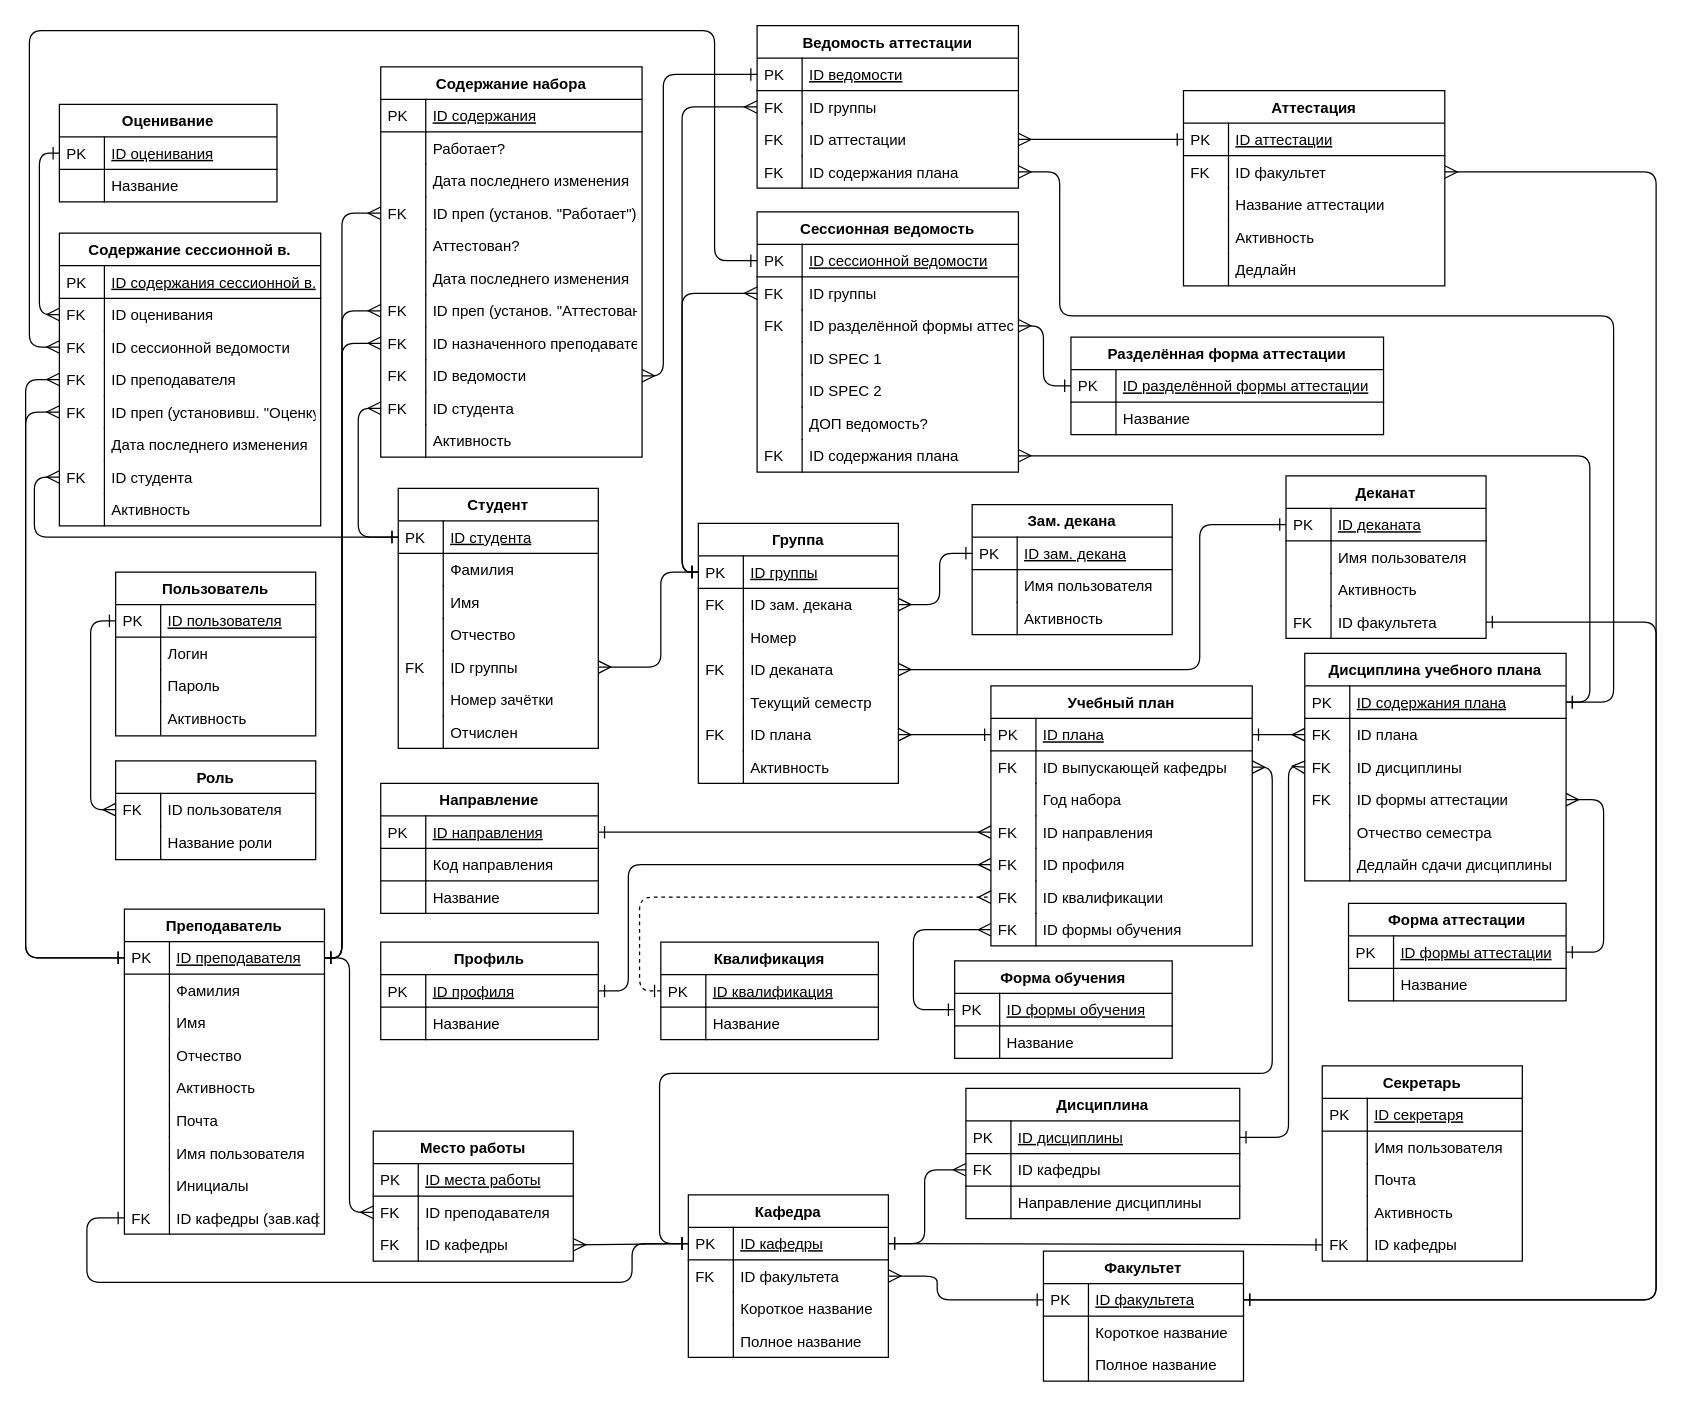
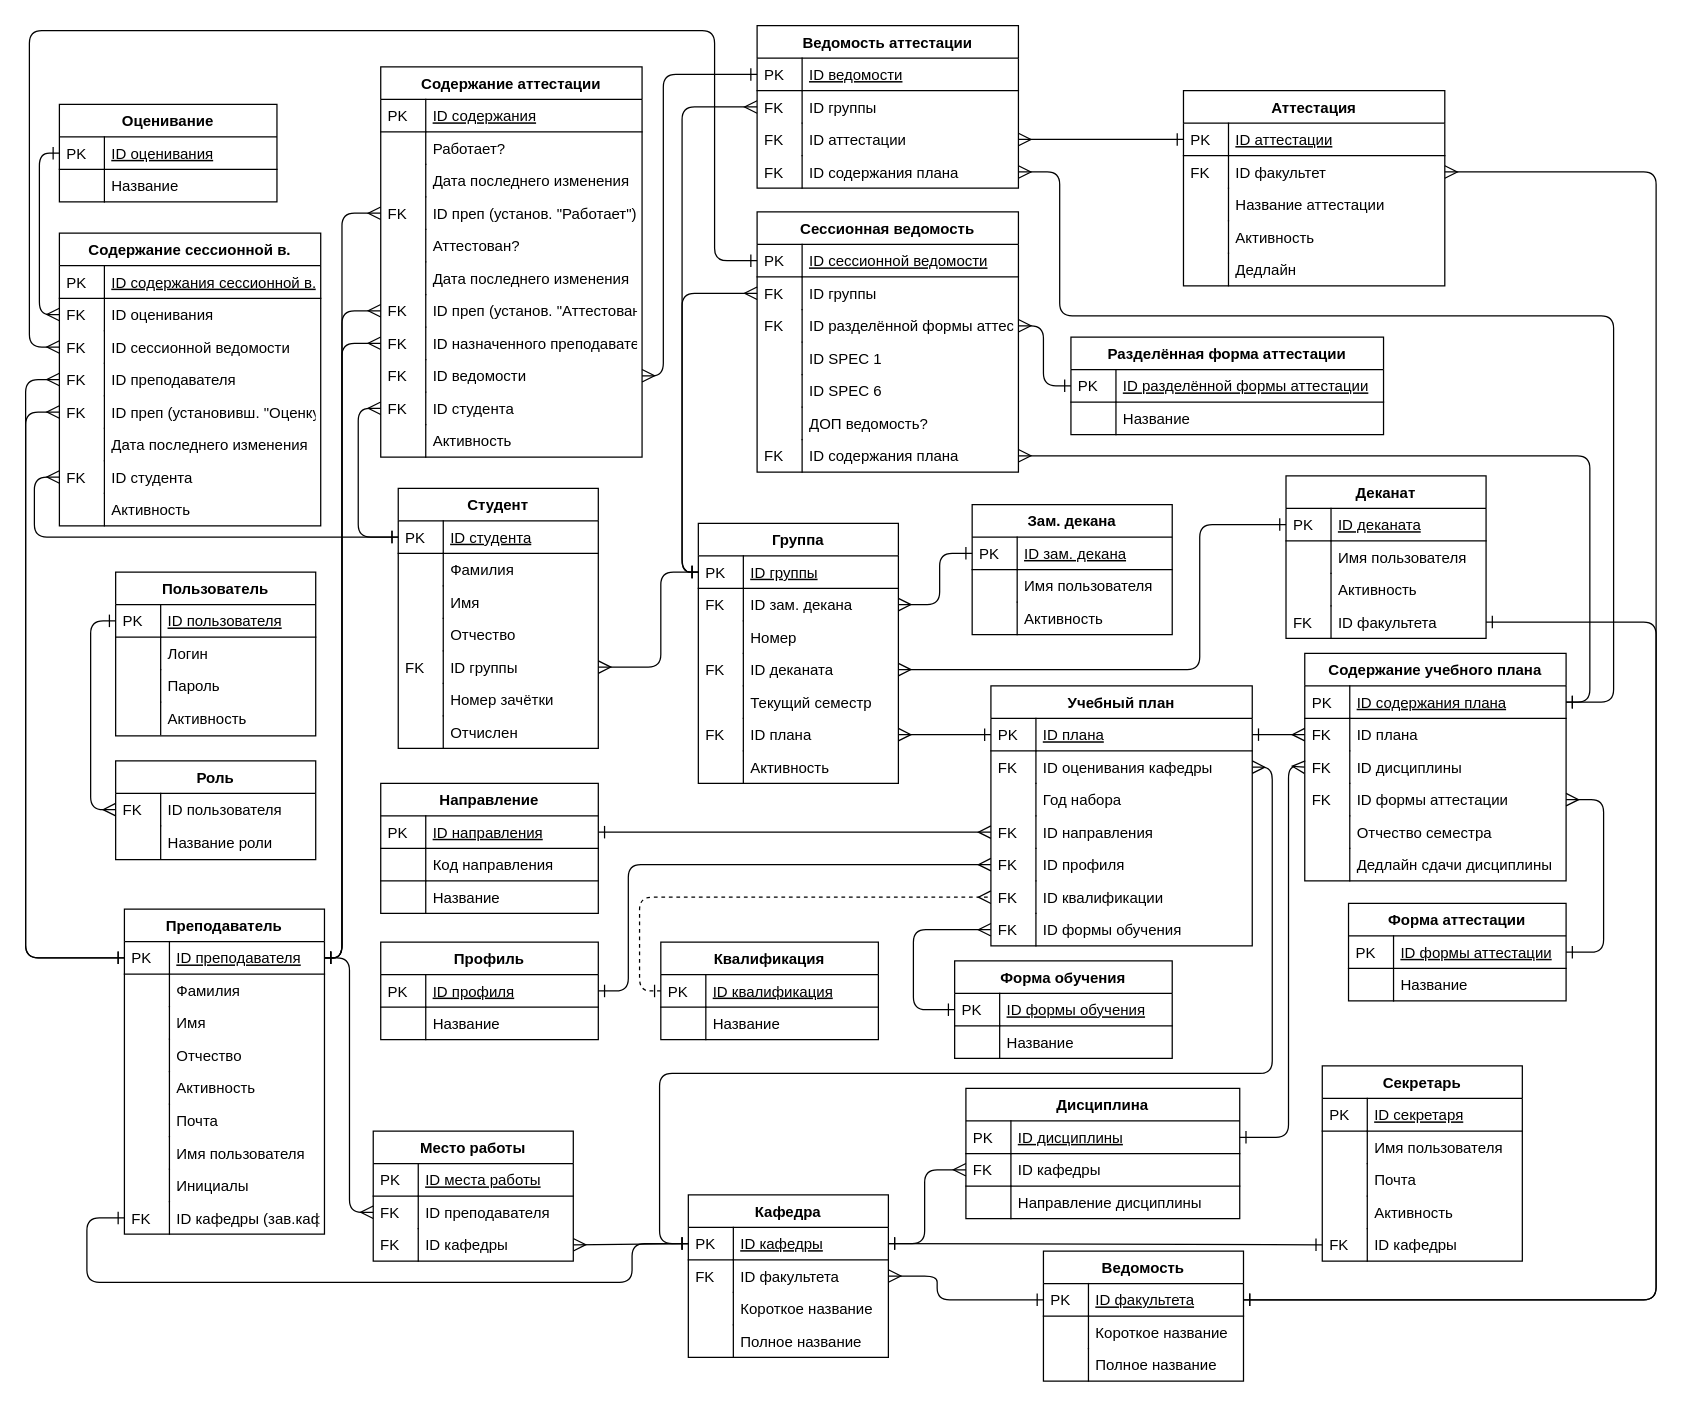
(511, 84) -> (511, 84)
(843, 391) -> (843, 391)
(1434, 670) -> (1434, 670)
(1133, 768) -> (1129, 768)
(1143, 1268) -> (1143, 1268)
